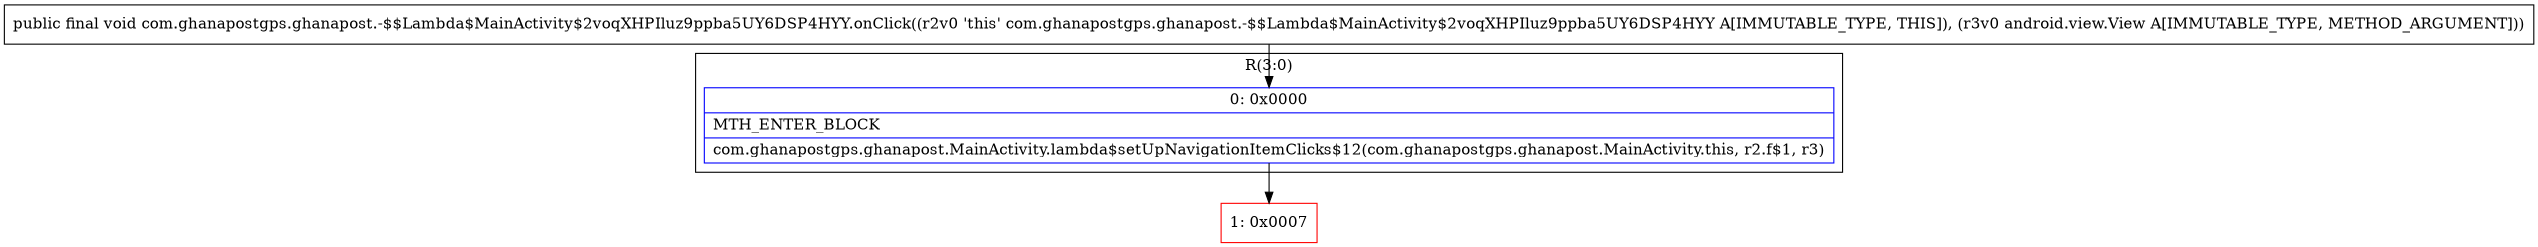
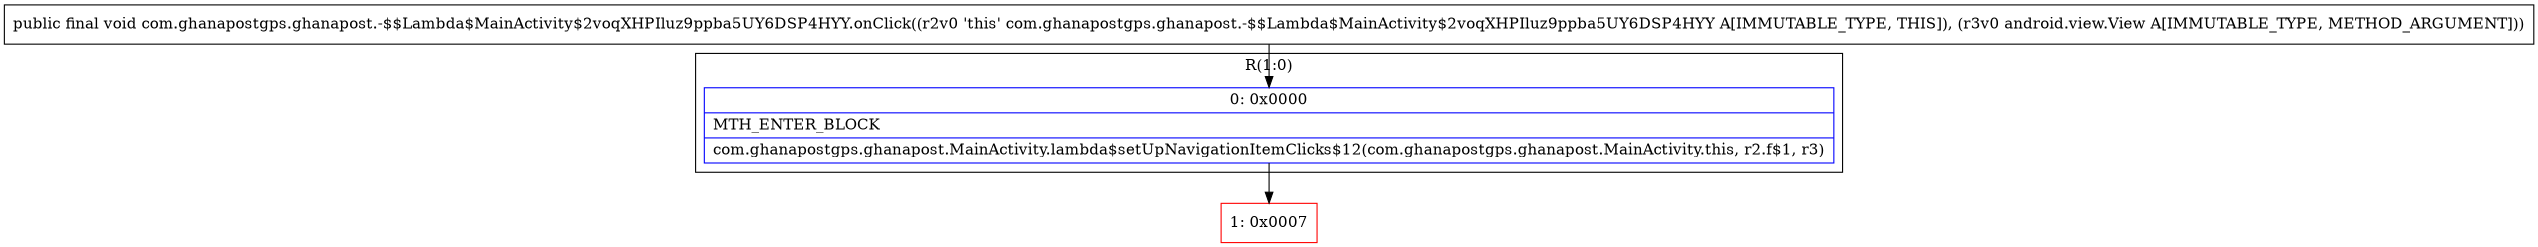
(1269, 66) -> (1269, 66)
